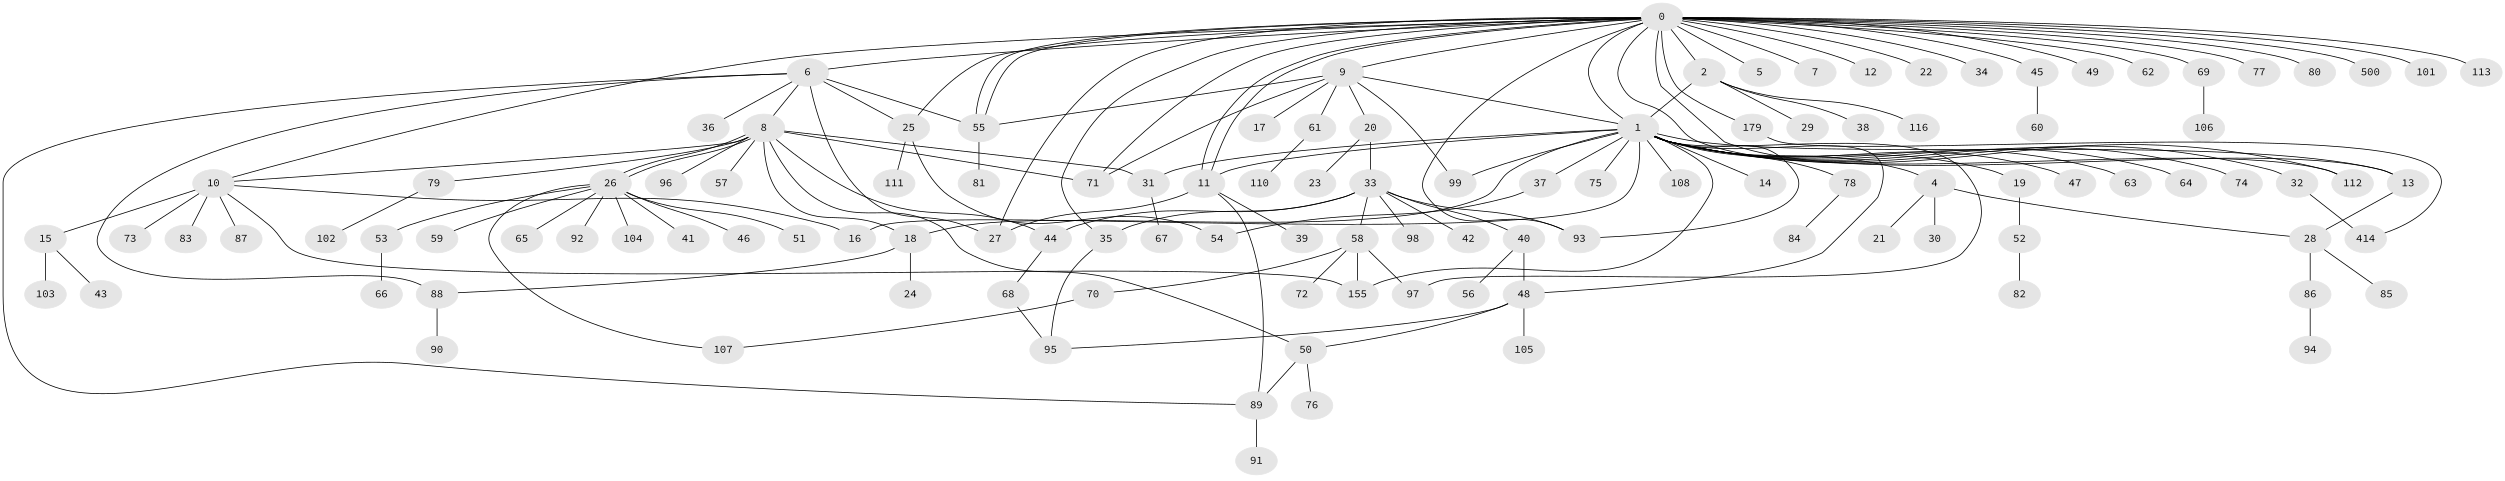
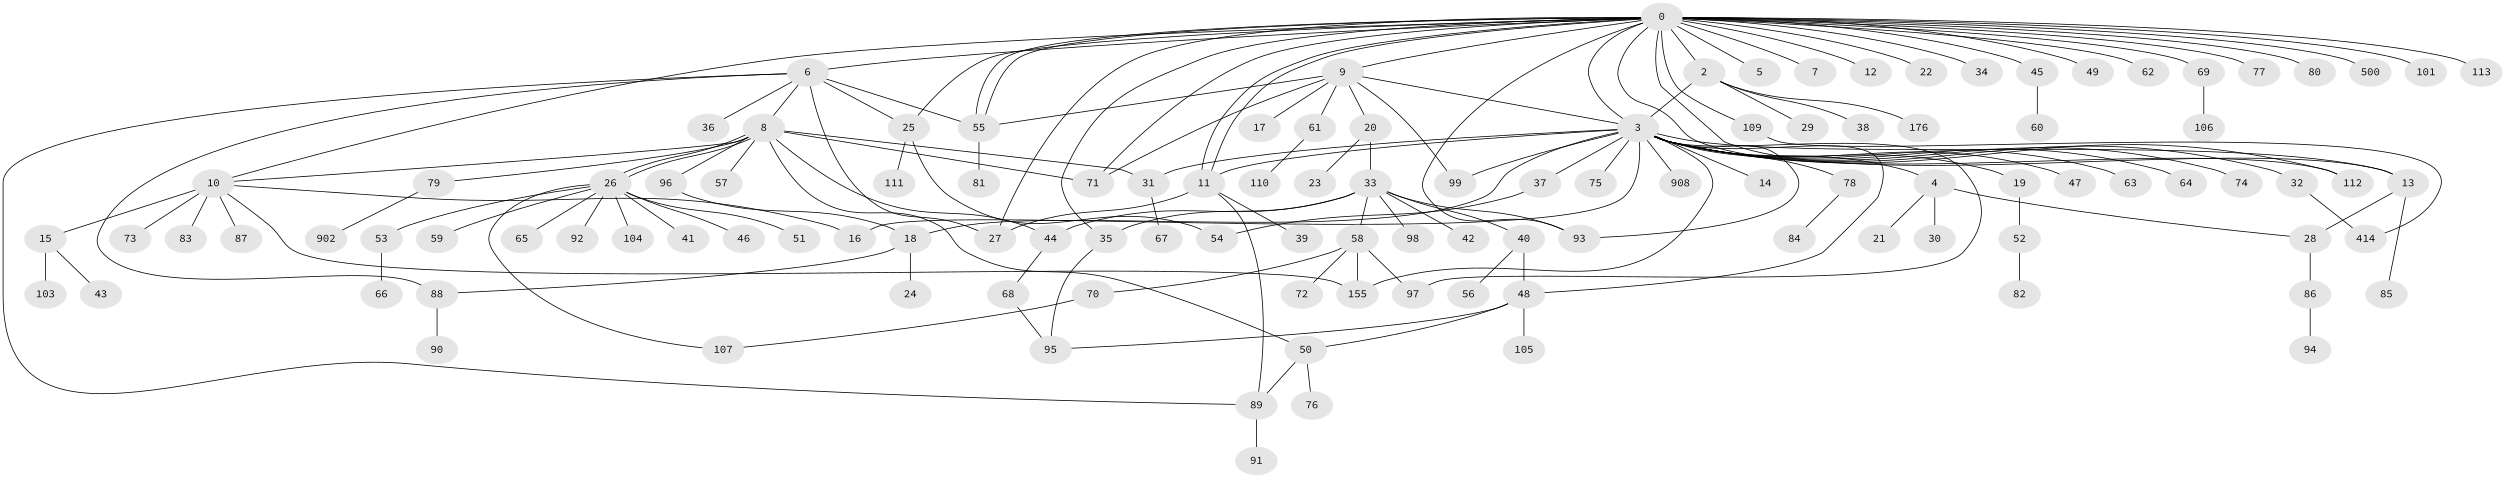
(1638, 128) -> (1638, 128)
(1752, 128) -> (1752, 128)
(1919, 128) -> (1919, 128)
(1680, 183) -> (1680, 183)
(807, 214) -> (788, 211)
(326, 239) -> (326, 239)
(2348, 267) -> (2397, 239)
